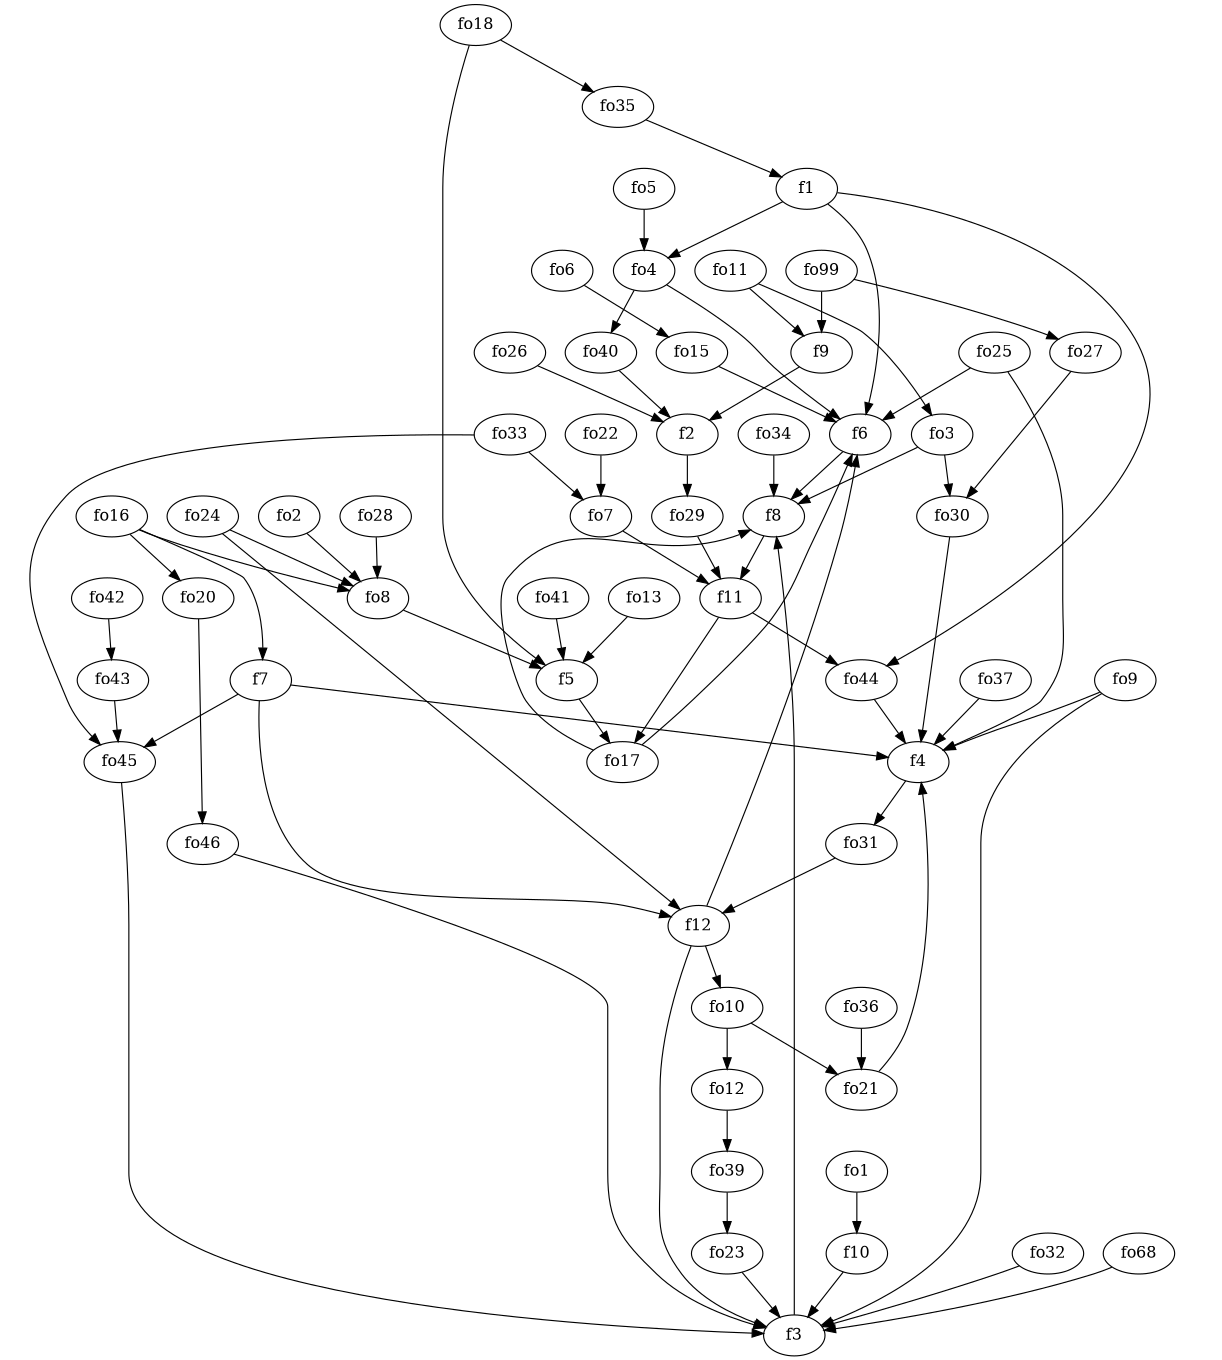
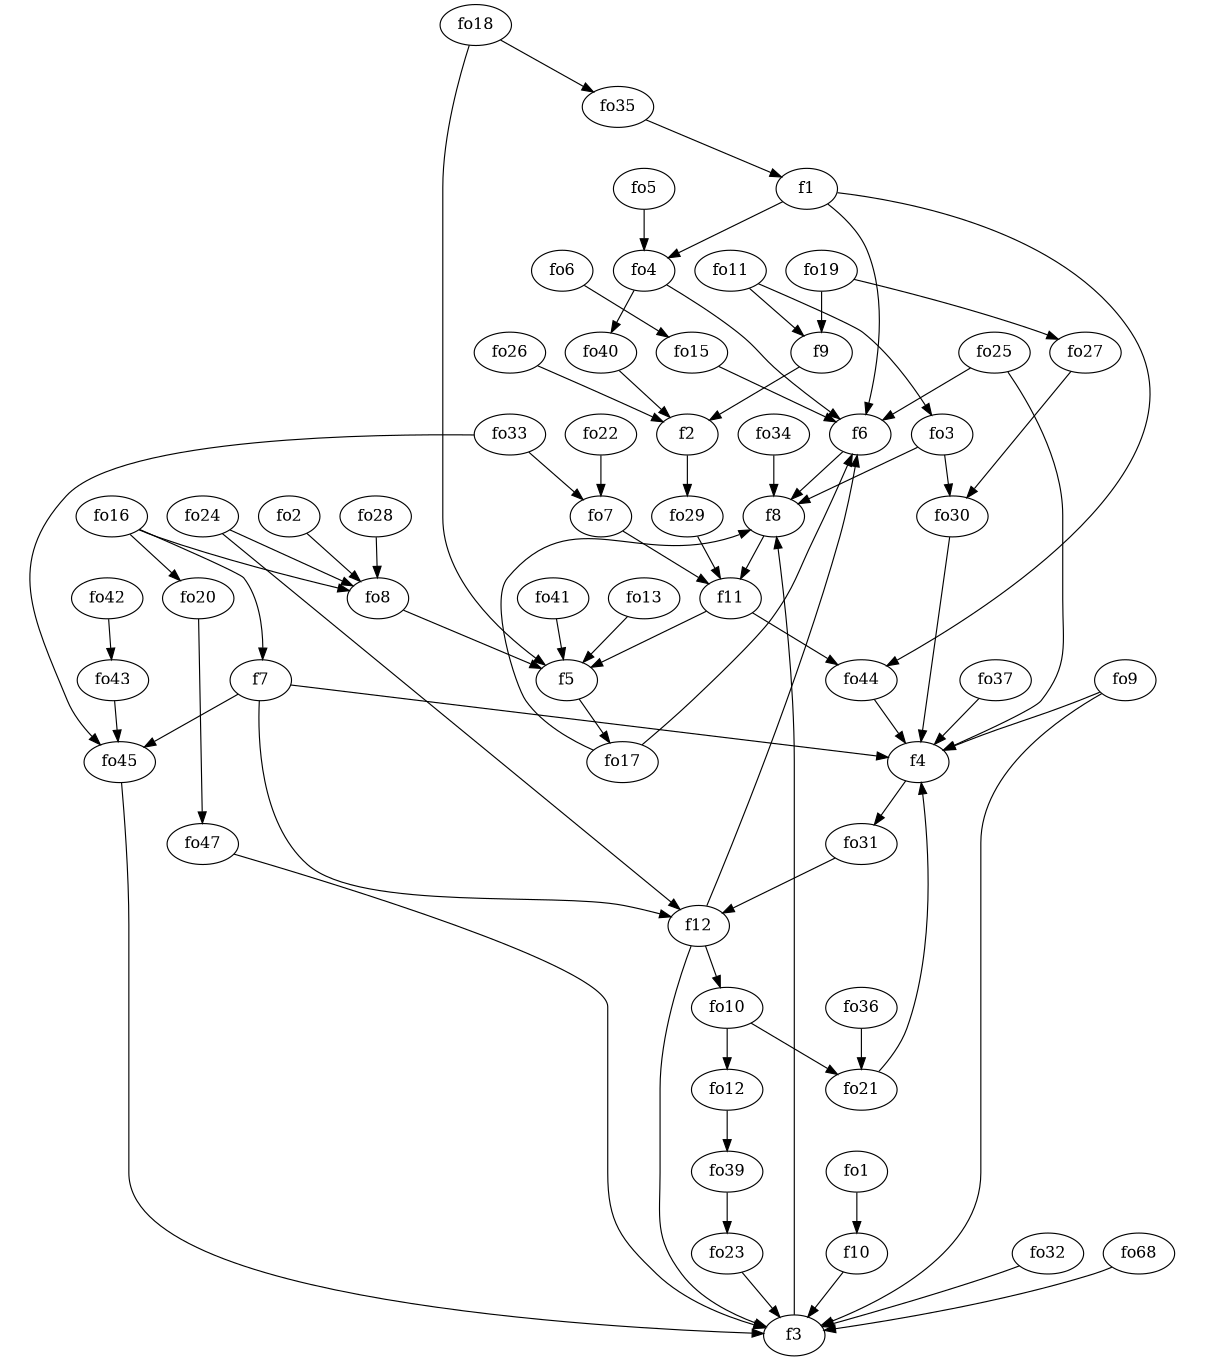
(822, 271) -> (822, 271)
(680, 675) -> (654, 637)
(203, 844) -> (203, 844)
